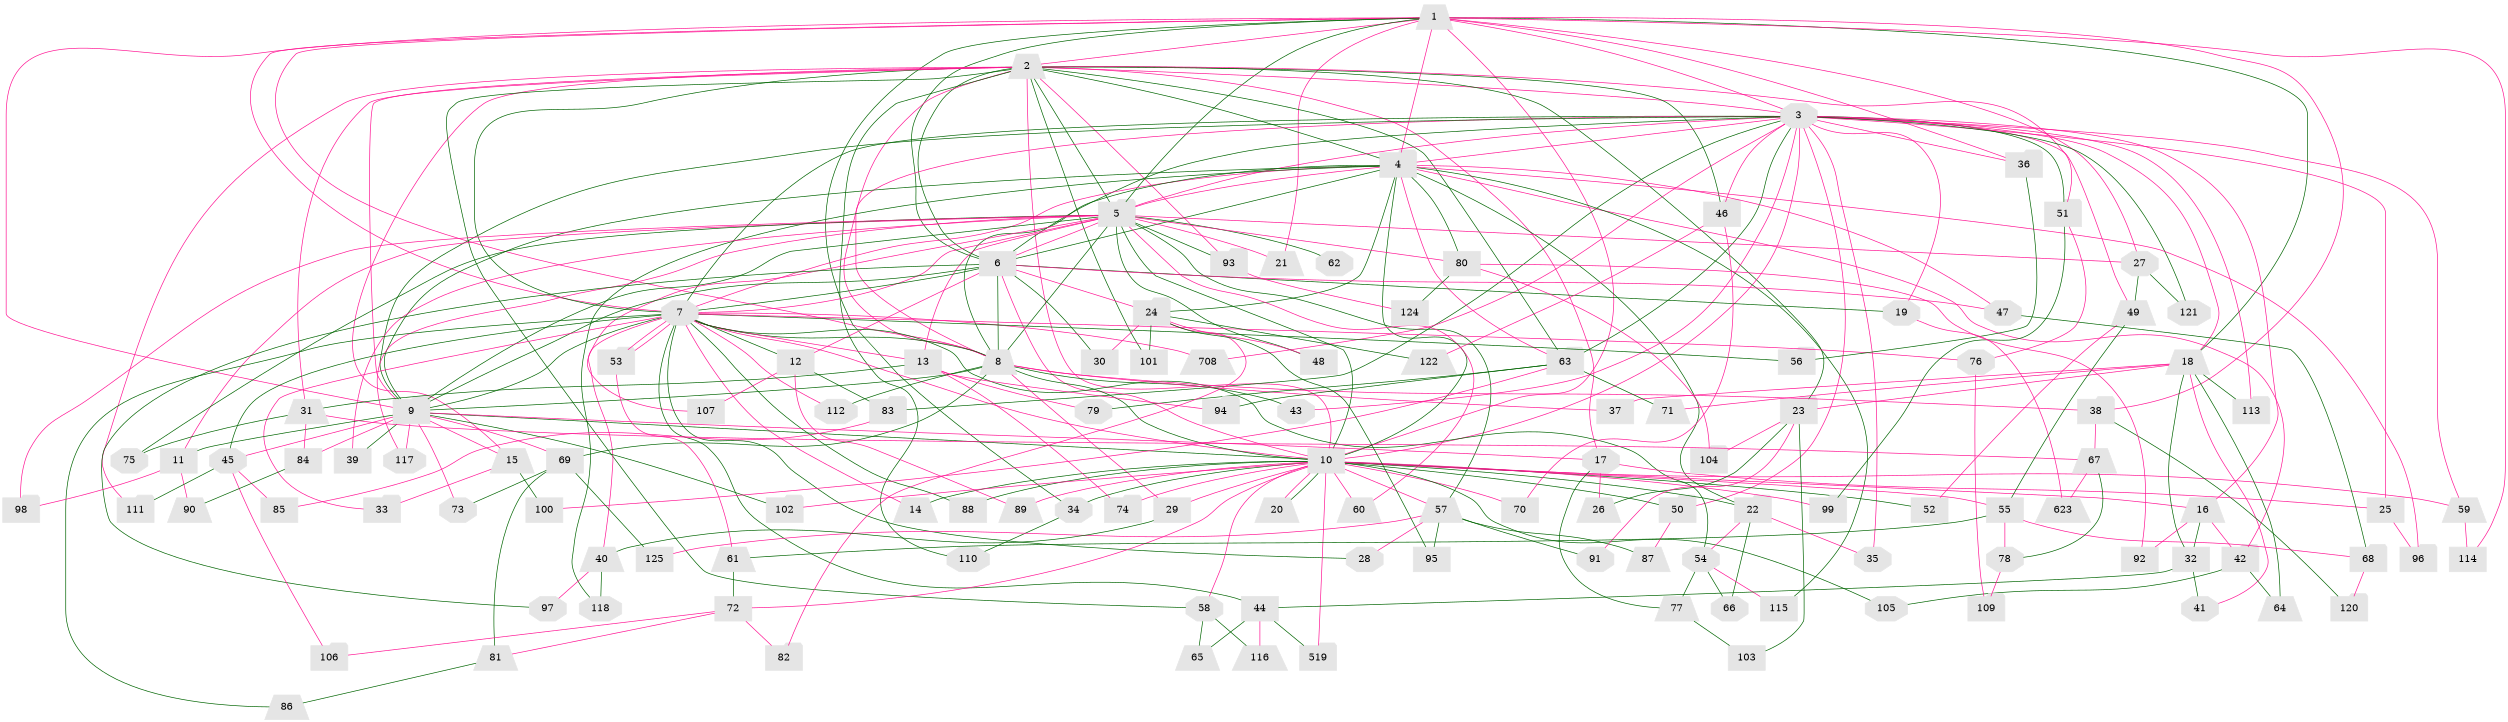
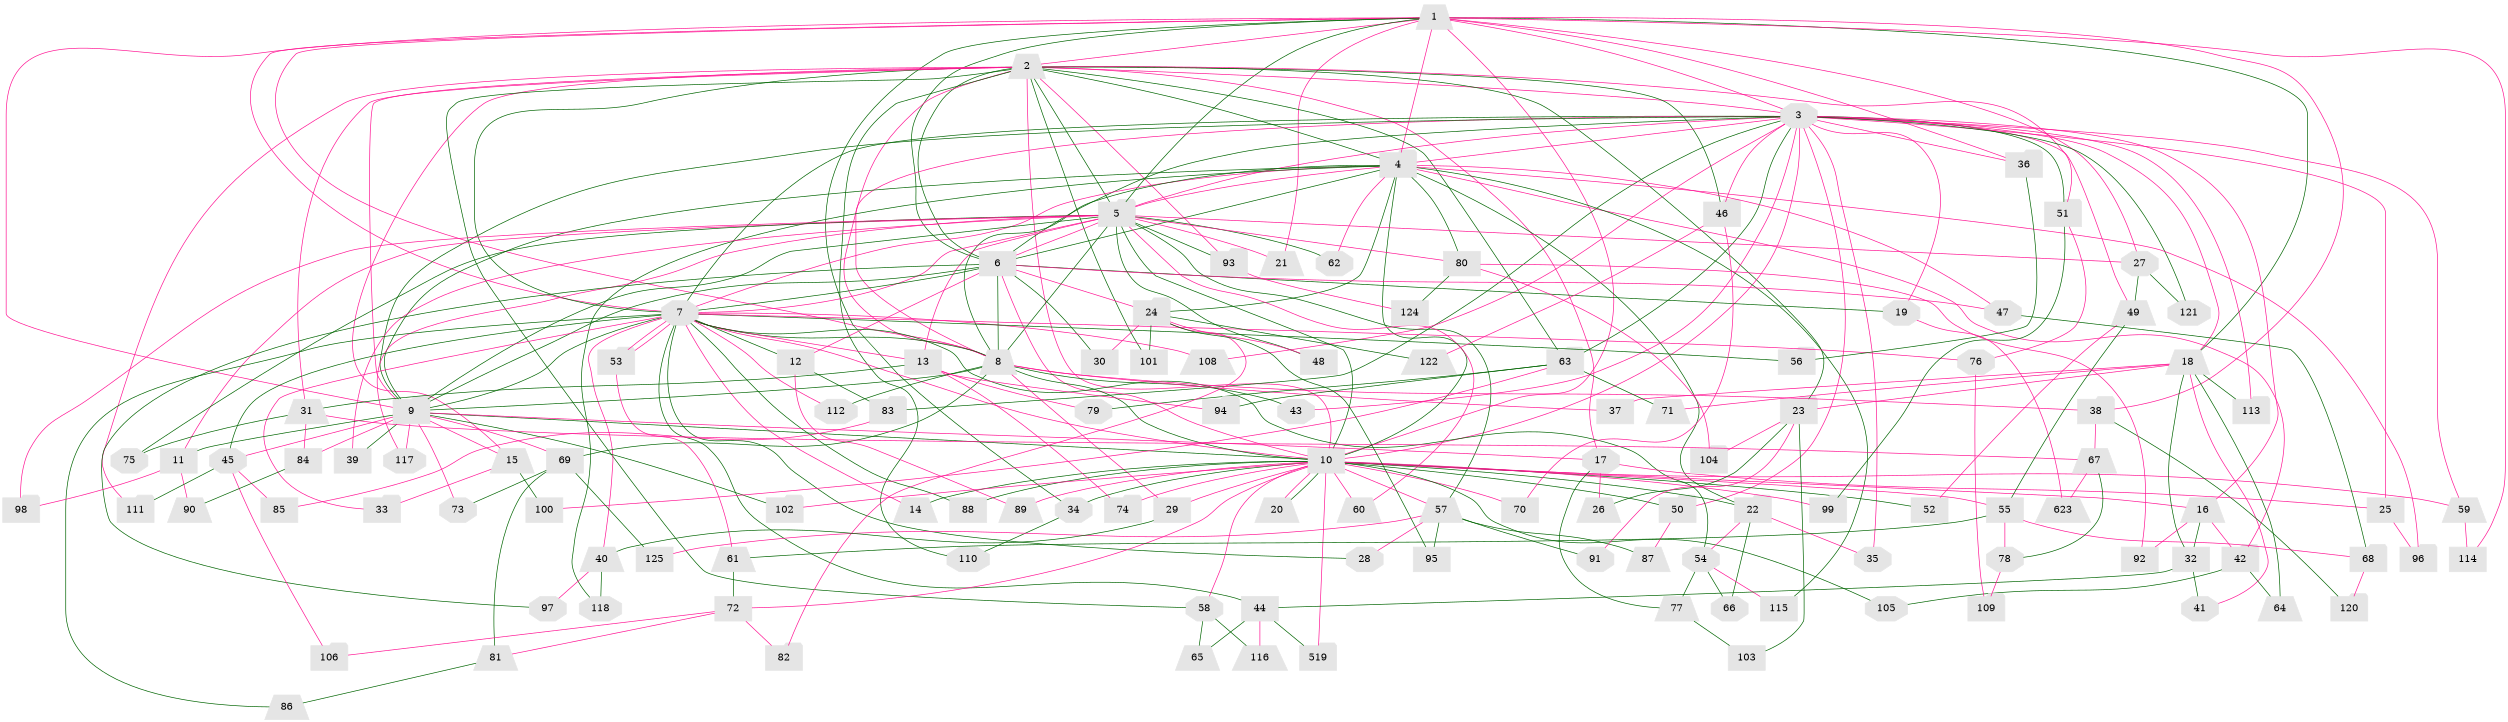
(1456, 296) -> (1357, 211)
(1208, 362) -> (1208, 362)
(706, 412) -> none
